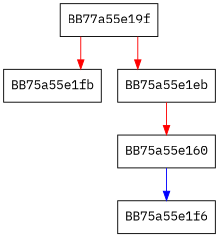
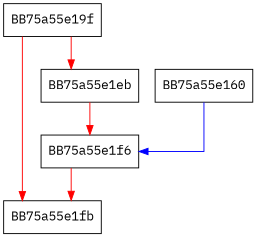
(109, 20) -> (52, 20)
(167, 114) -> (90, 114)
none -> (71, 180)
